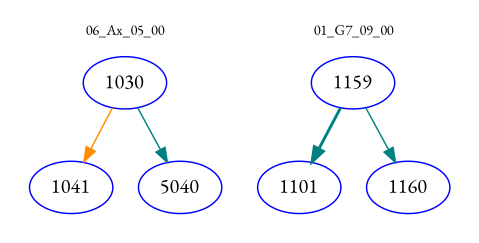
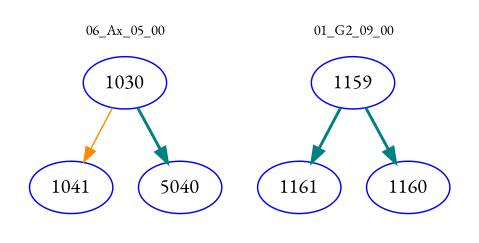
(354, 31) -> (354, 31)
(149, 129) -> (149, 129)
(377, 129) -> (377, 129)
(299, 187) -> (299, 187)
